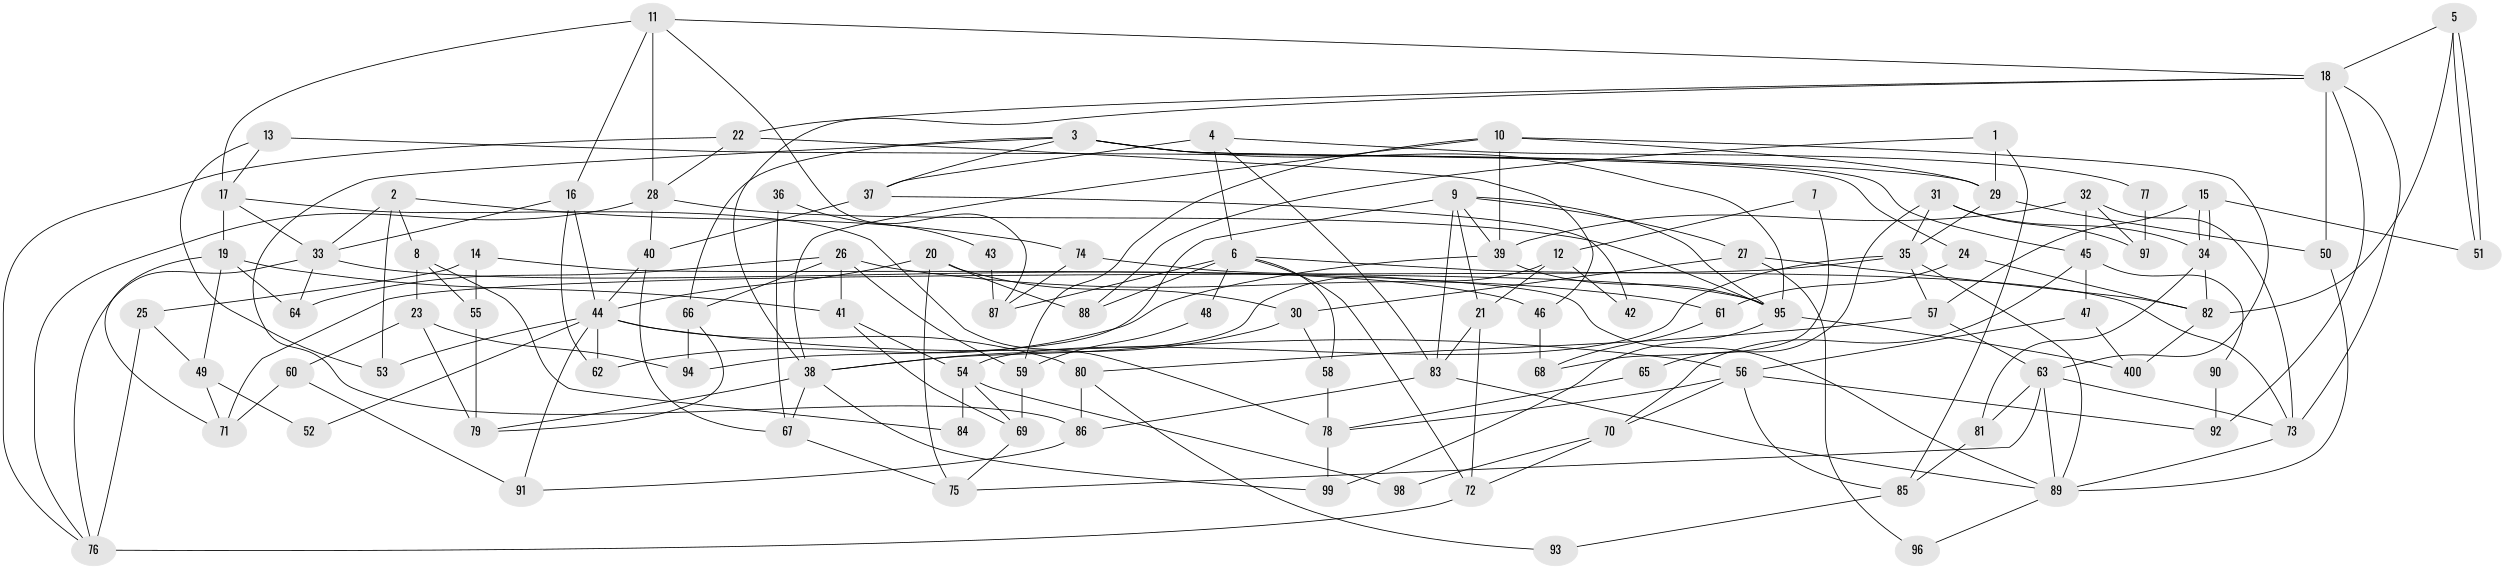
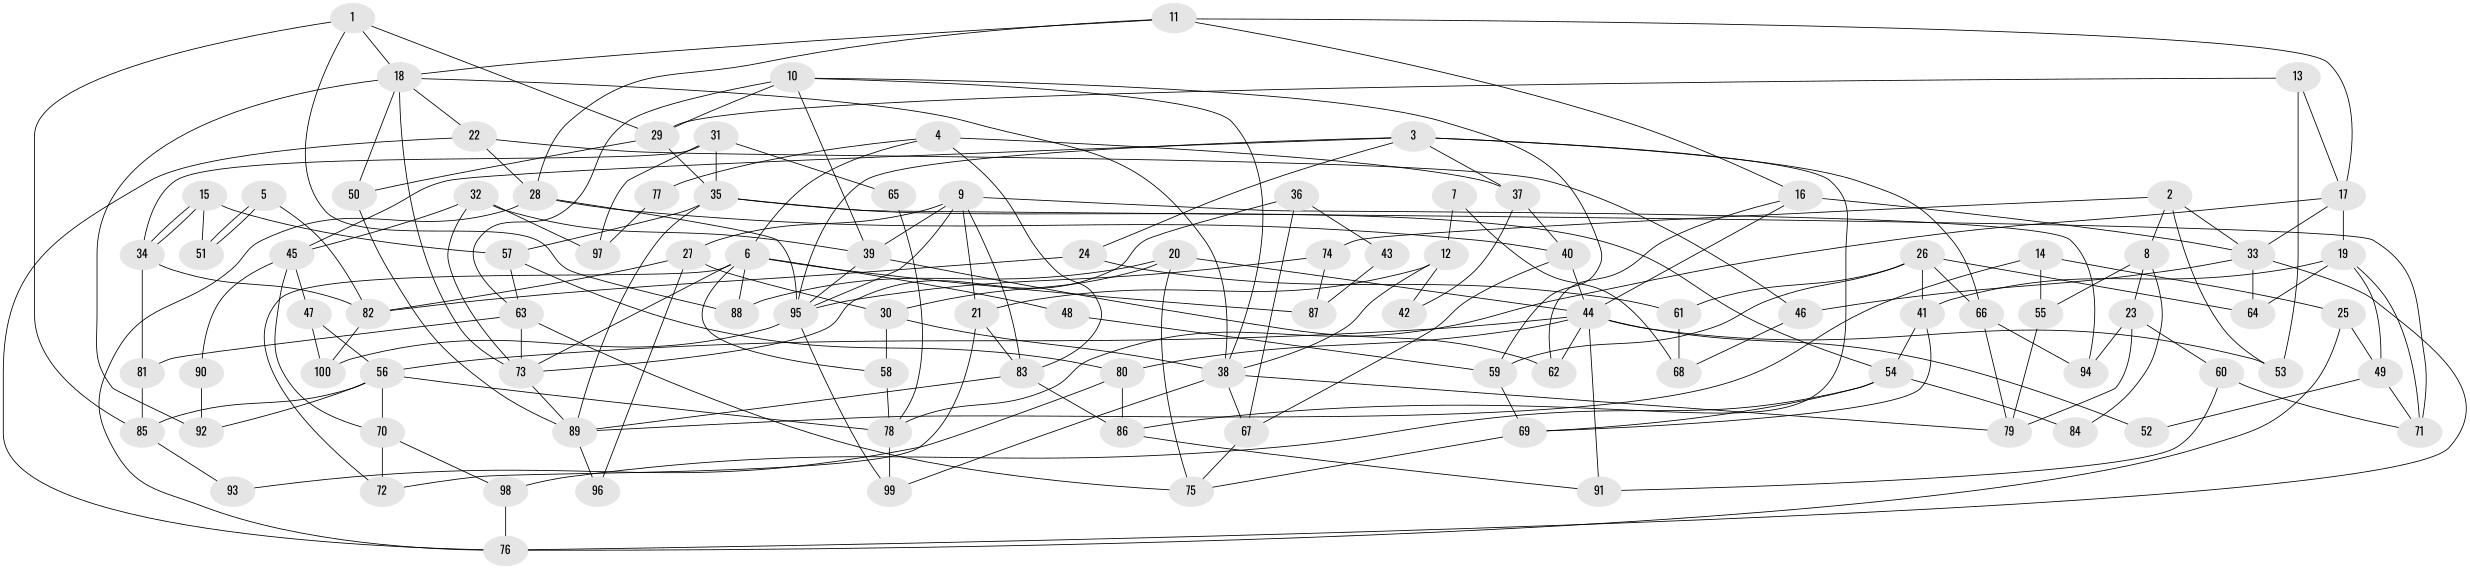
(2390, 48) -> (376, 48)
(824, 196) -> none
none -> (892, 287)
(2133, 373) -> (323, 373)
(2049, 432) -> none
(785, 545) -> (506, 521)
